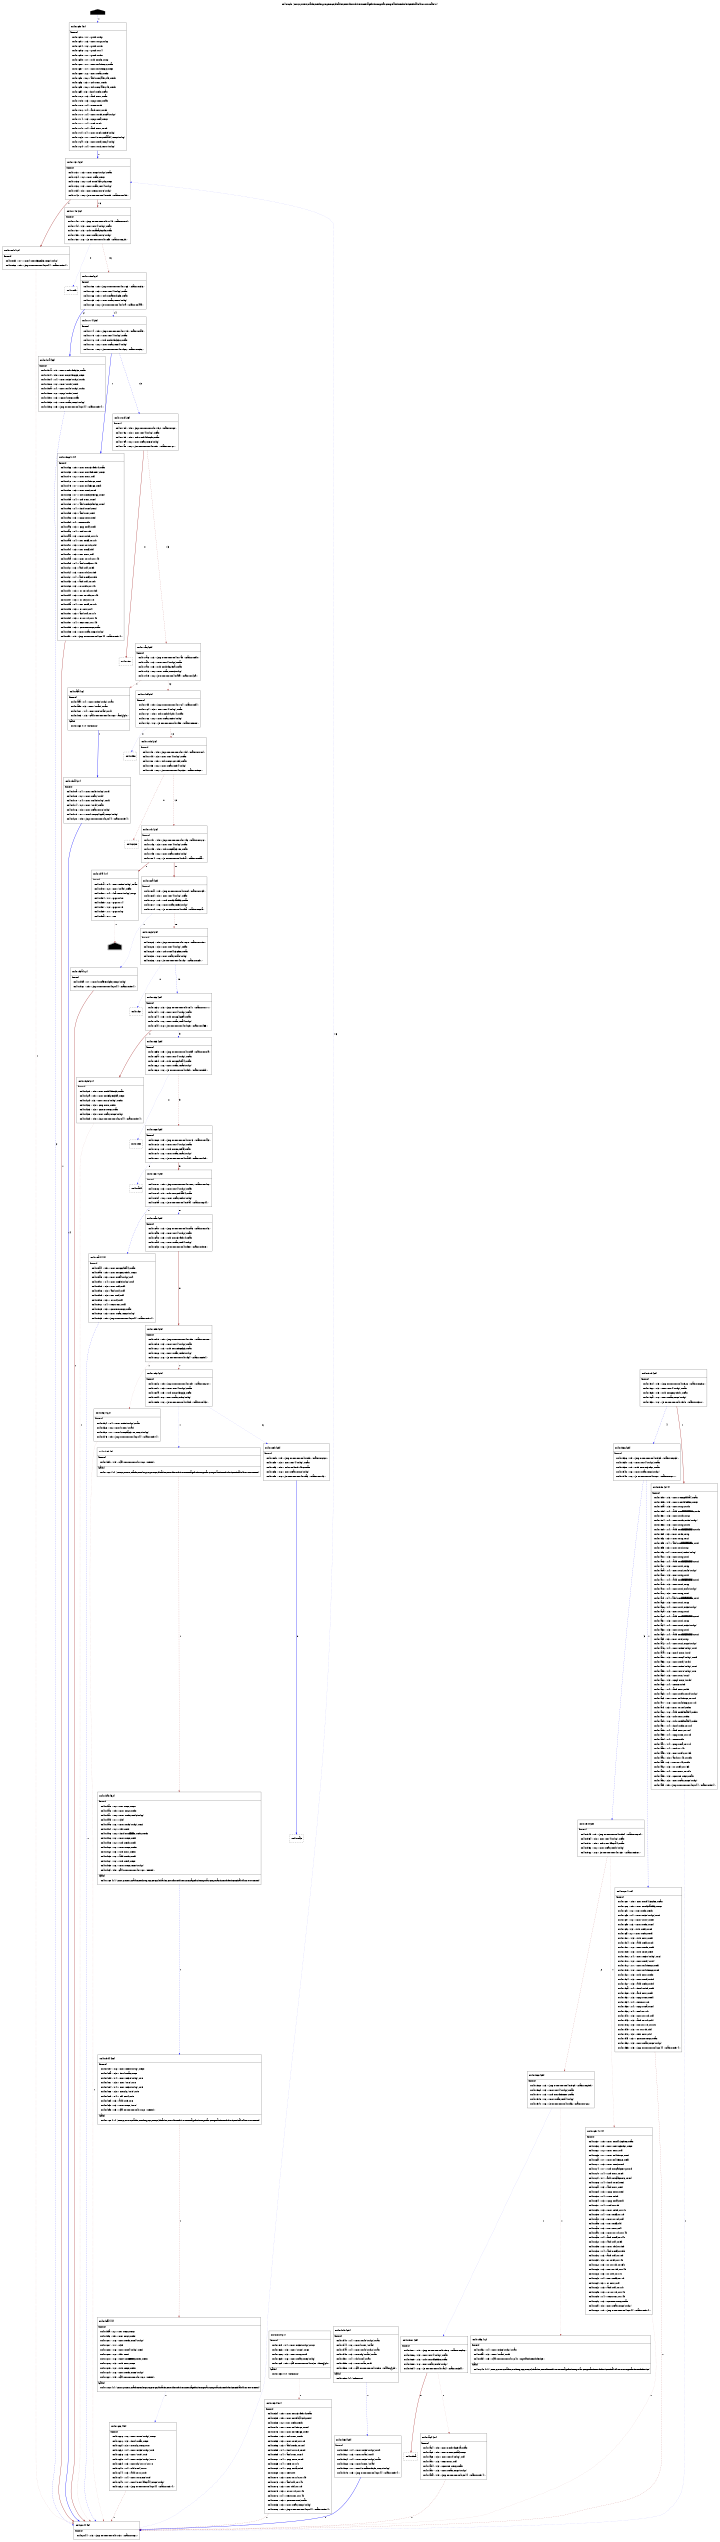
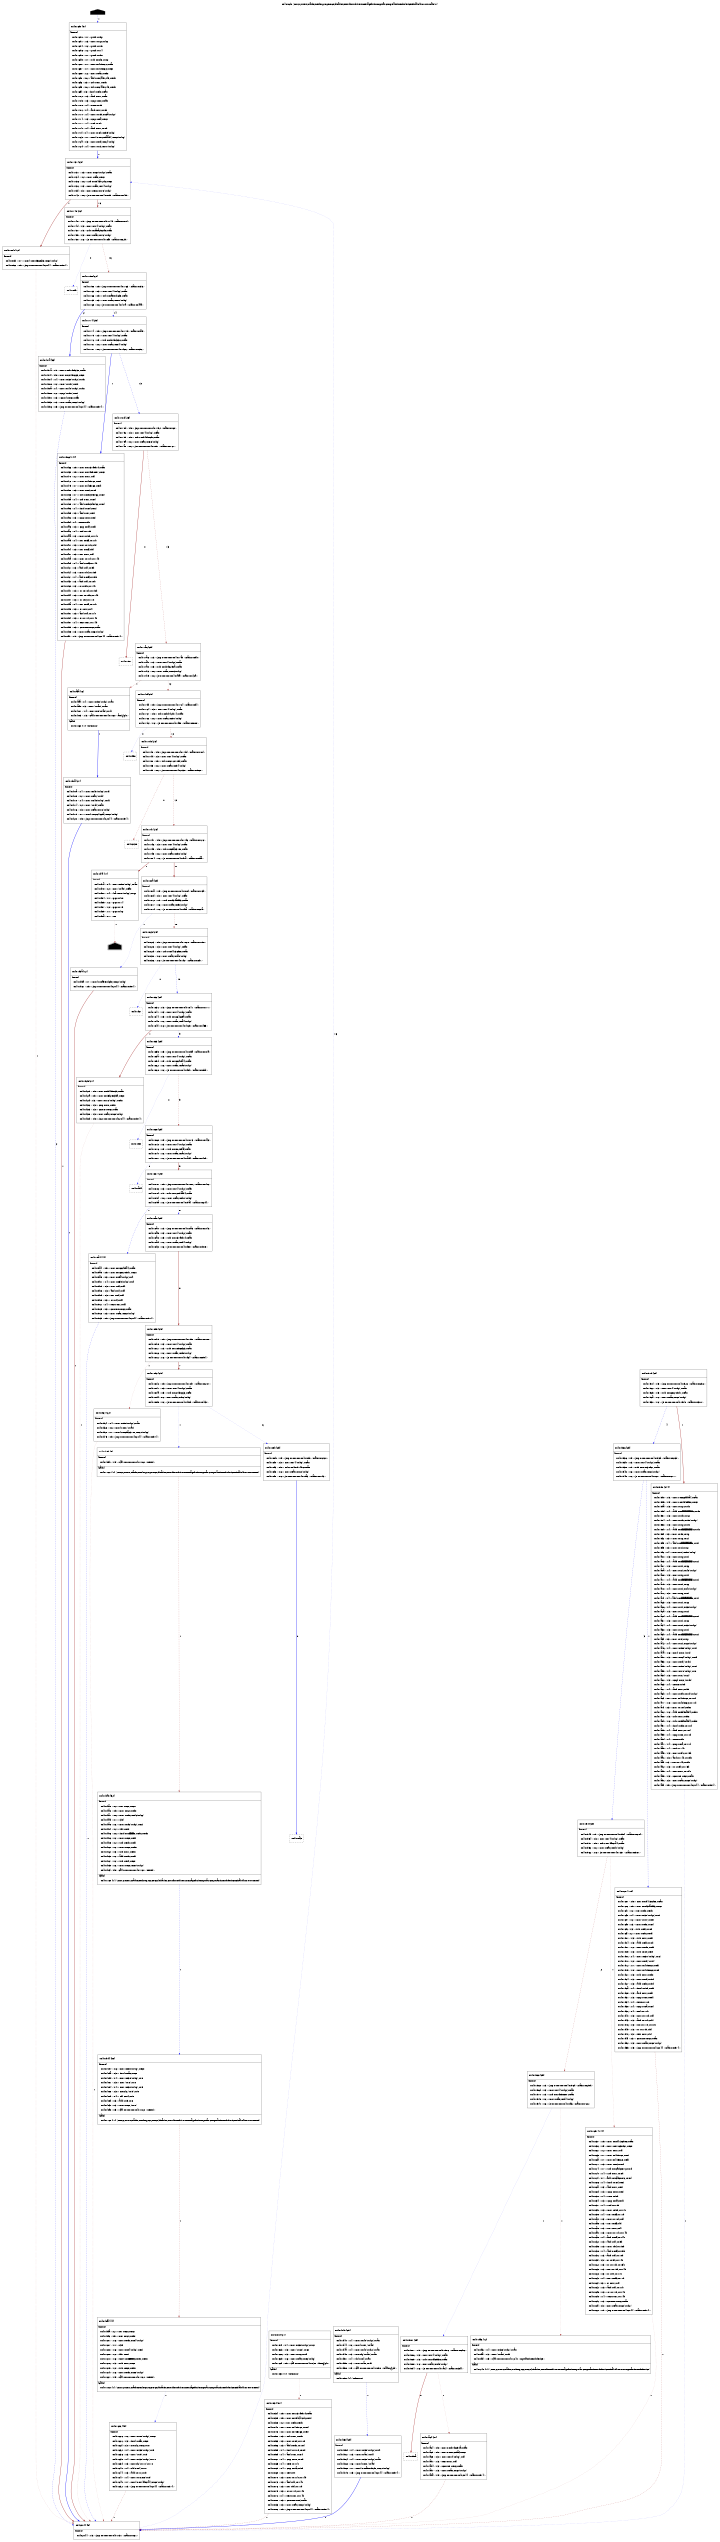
(69, 1233) -> (69, 1233)
(179, 1365) -> (179, 1365)
